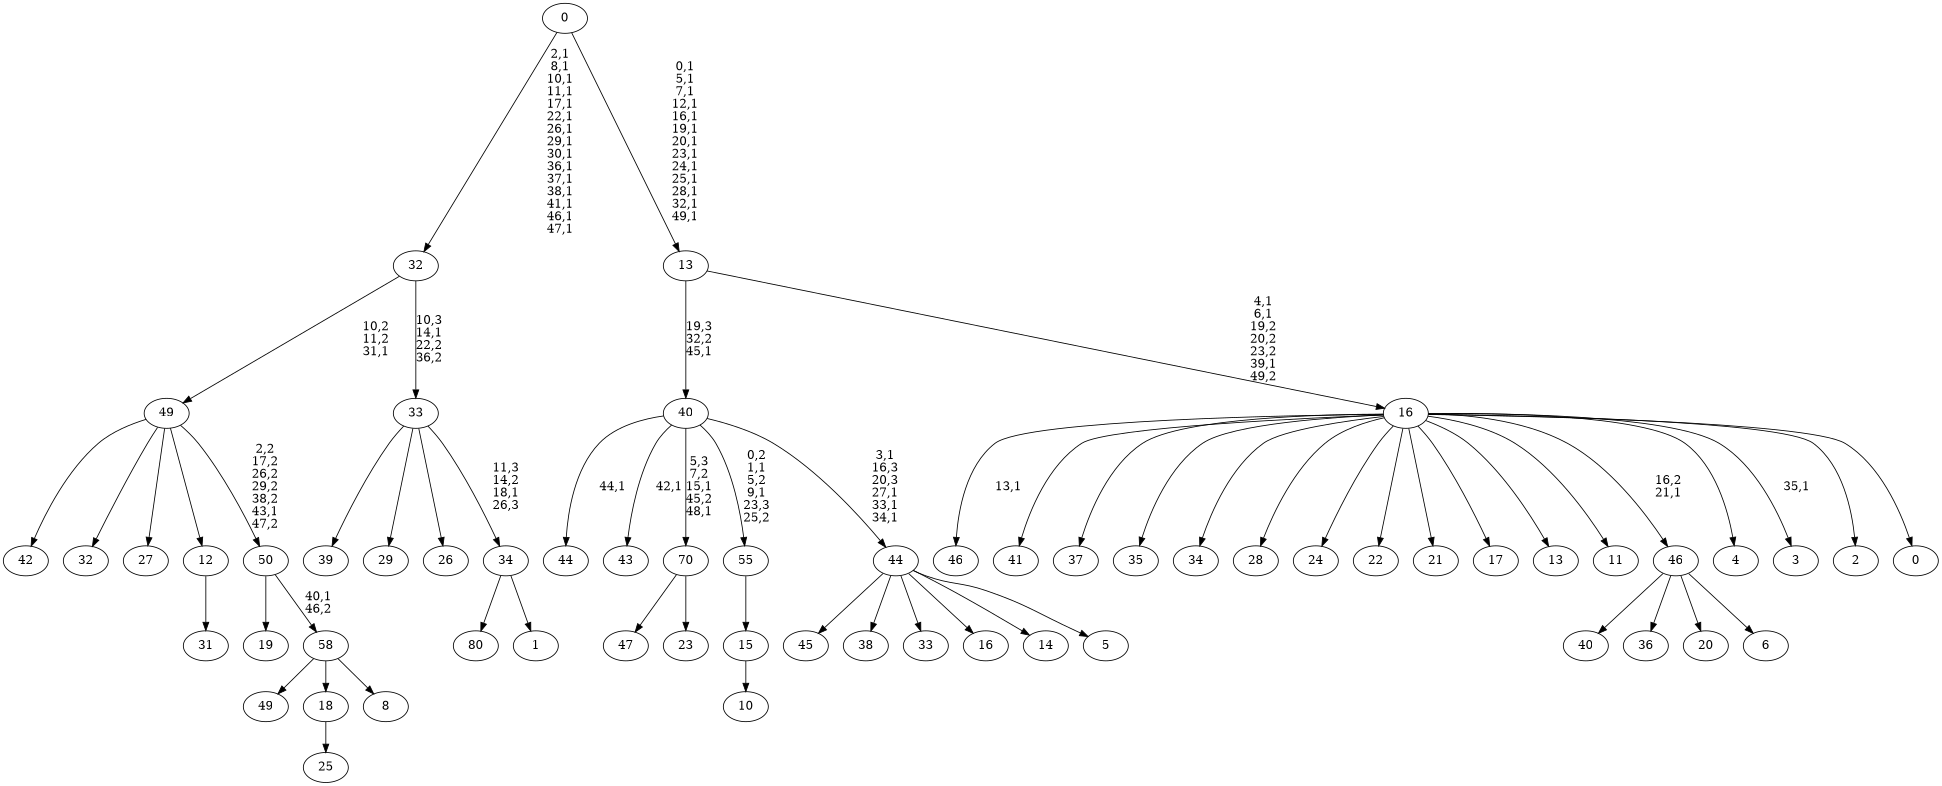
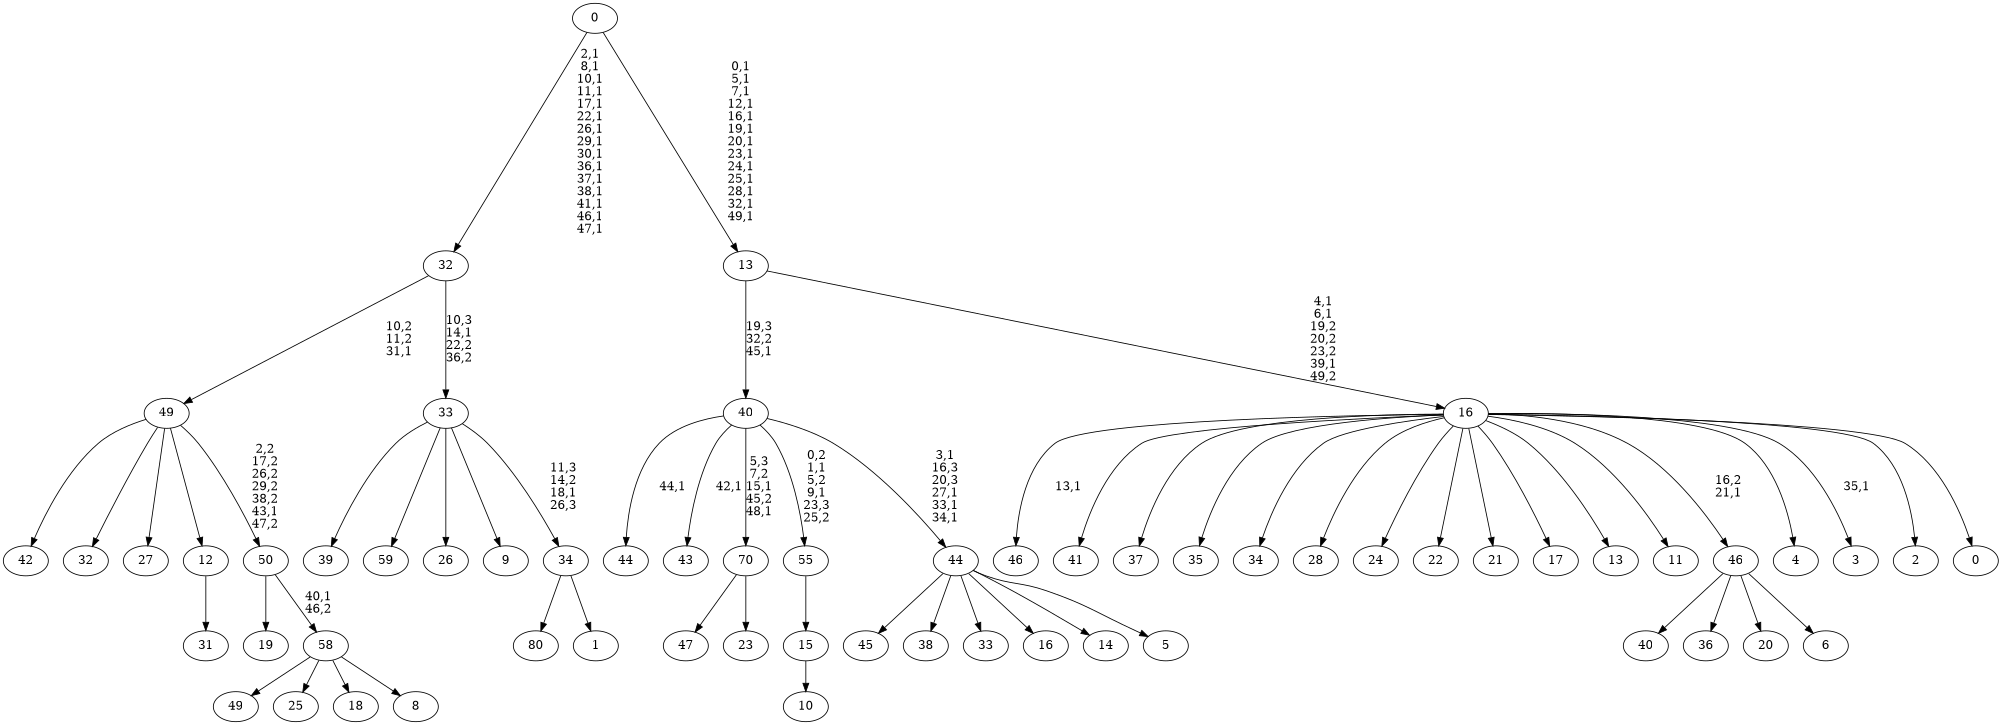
(386, 561) -> (386, 561)
none -> (506, 561)
(326, 733) -> (313, 672)
